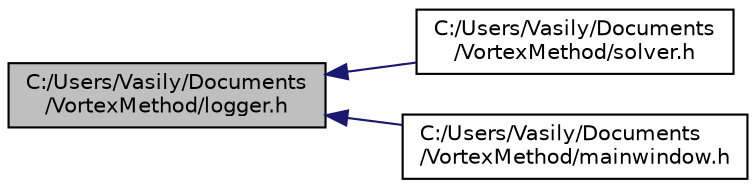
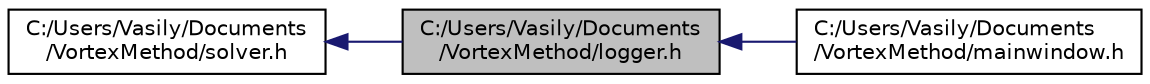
(382, 67) -> (375, 42)
